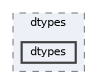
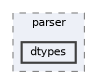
(49, 23) -> (49, 23)
